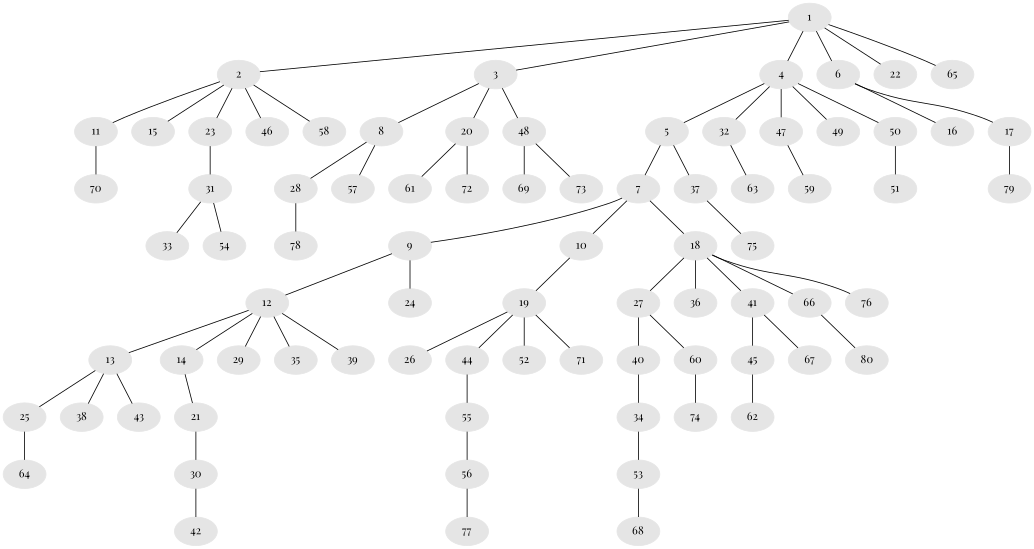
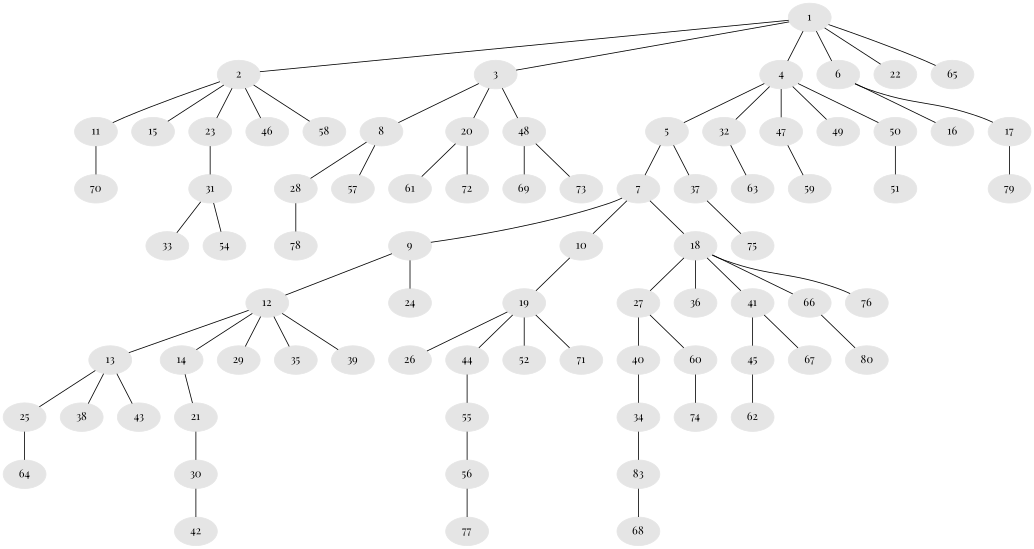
(638, 474) -> (638, 474)
